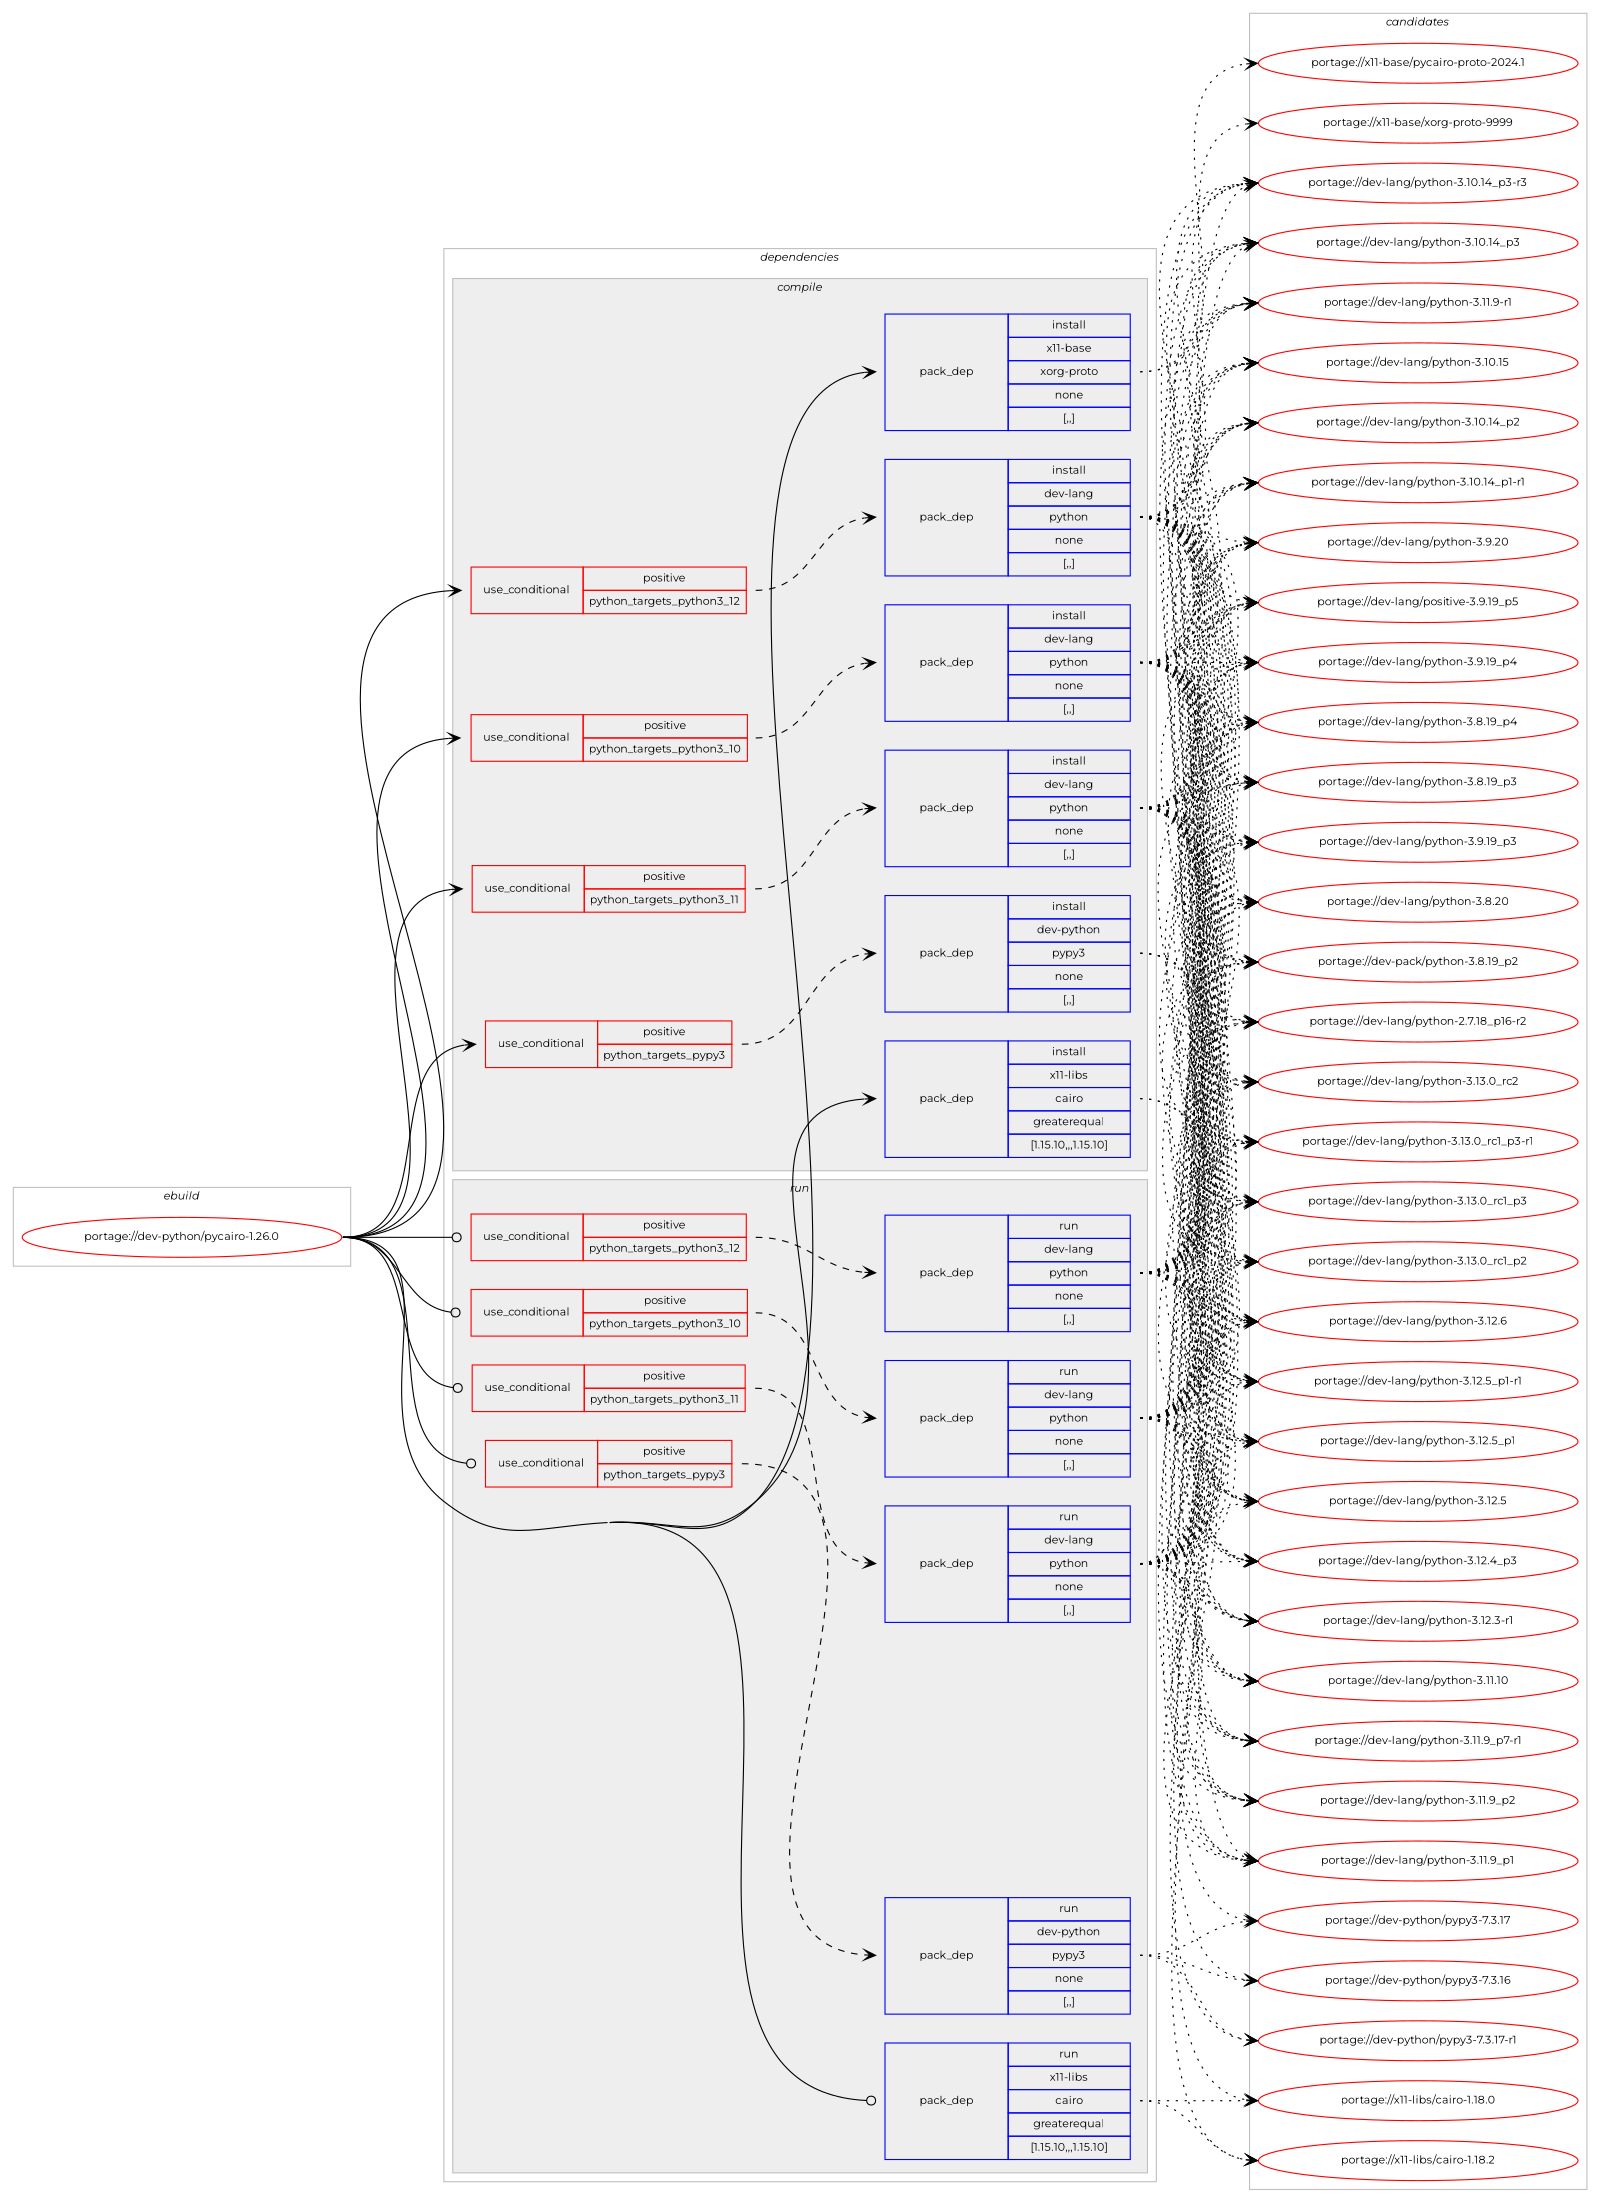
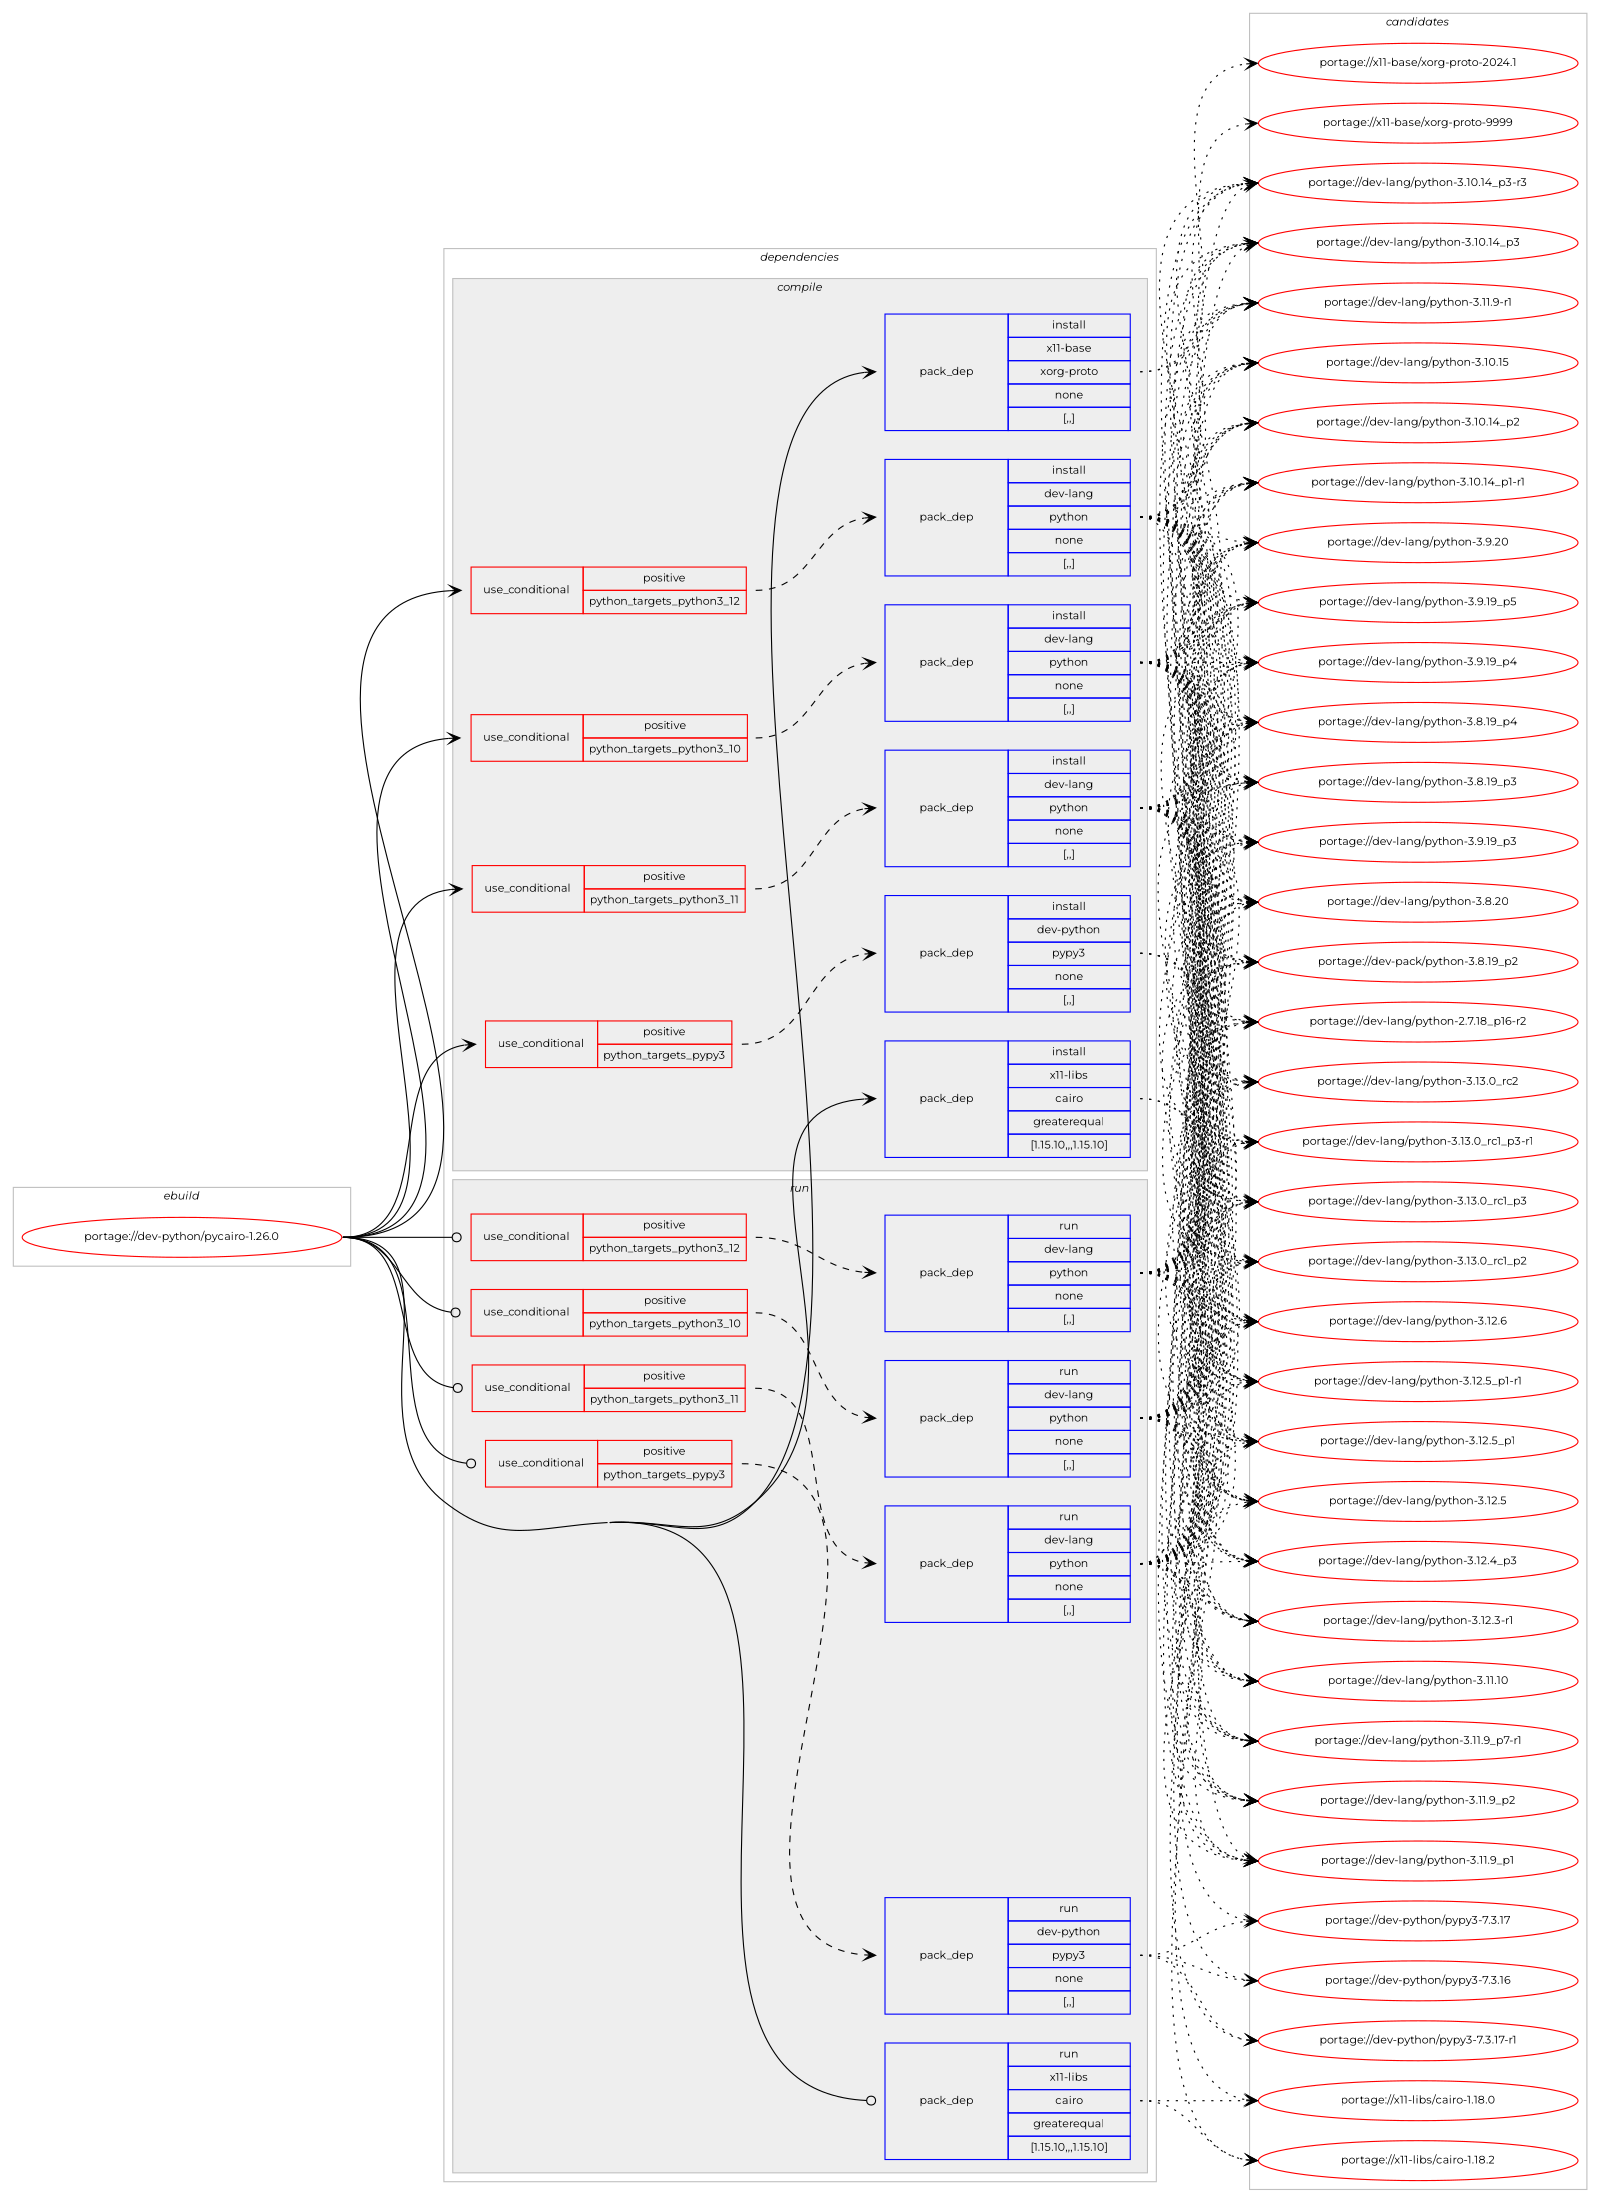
(1418, 63) -> (1418, 63)
(1418, 603) -> (1418, 603)
